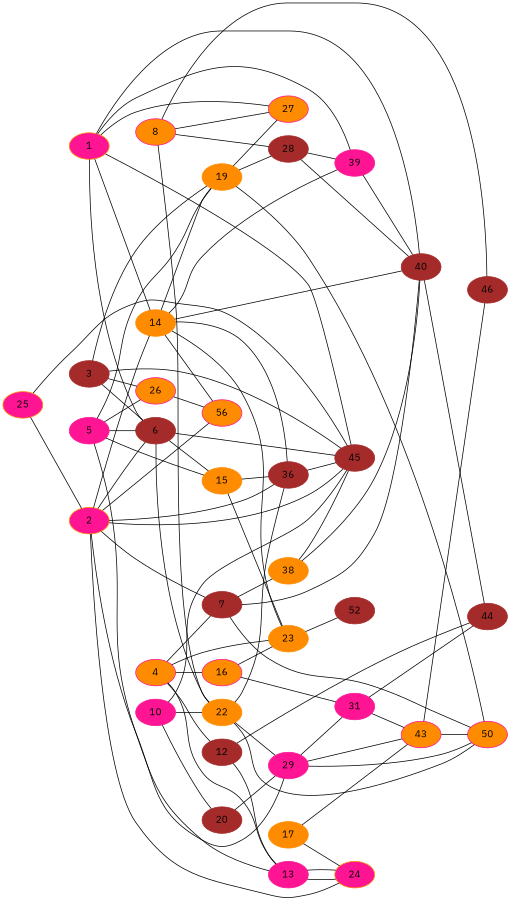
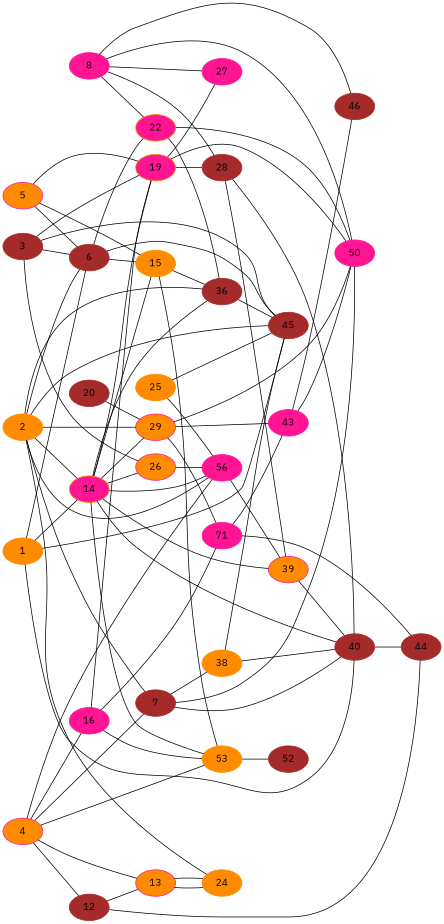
(233, 67) -> (255, 519)
none -> (276, 78)
(181, 103) -> none
(288, 109) -> (222, 72)
(156, 132) -> (89, 66)
(89, 146) -> (23, 551)
(355, 163) -> (288, 570)
(222, 177) -> (156, 168)
(156, 323) -> (89, 489)
none -> (132, 341)
(23, 405) -> (156, 387)
(222, 413) -> (222, 468)
(116, 415) -> (123, 478)
(89, 431) -> (23, 196)
none -> (116, 443)
(56, 463) -> (194, 431)
(89, 521) -> (23, 427)
(288, 639) -> (222, 759)
none -> (103, 640)
(120, 665) -> none
(222, 673) -> (89, 721)
(355, 707) -> (222, 536)
(156, 712) -> none
(222, 712) -> (156, 128)
(421, 735) -> (288, 423)
(487, 735) -> (355, 253)
(255, 739) -> (121, 459)
(288, 766) -> (156, 427)
(288, 835) -> none
(288, 875) -> (156, 883)
(355, 875) -> (222, 883)
